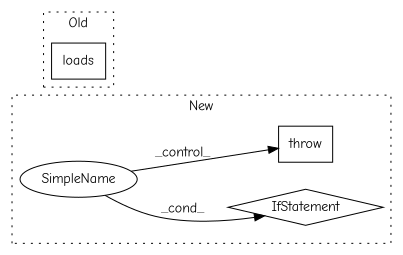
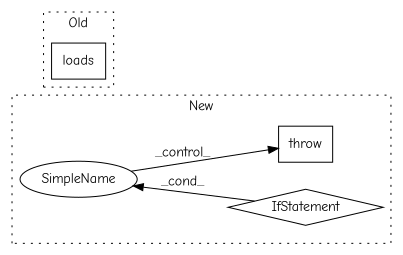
(178, 220) -> (199, 194)
